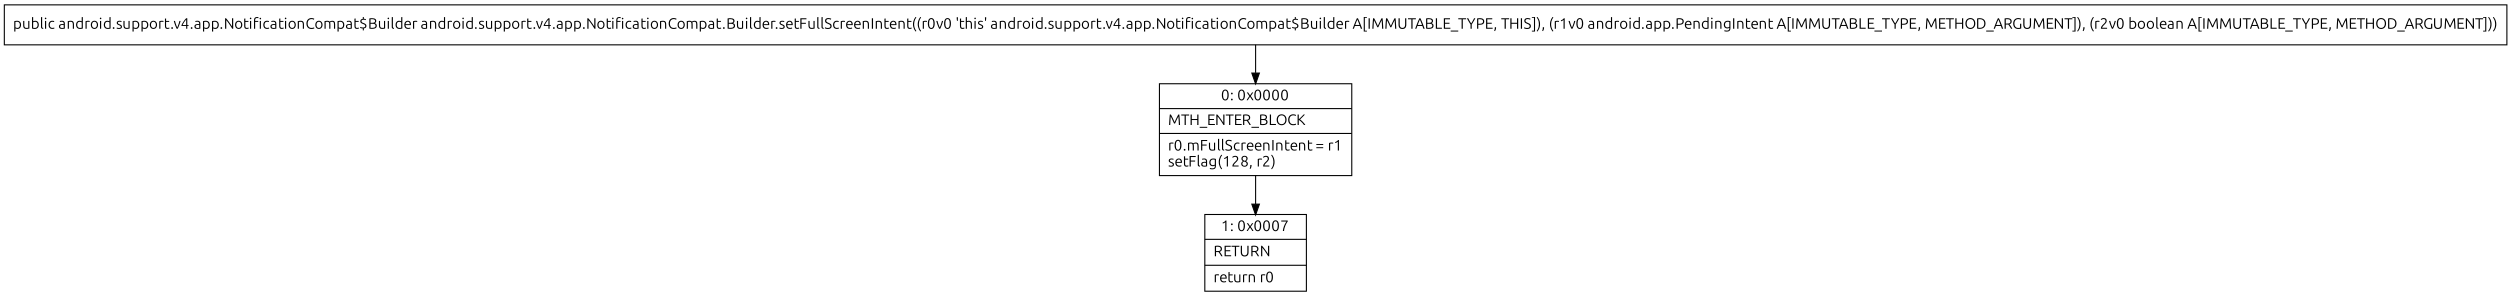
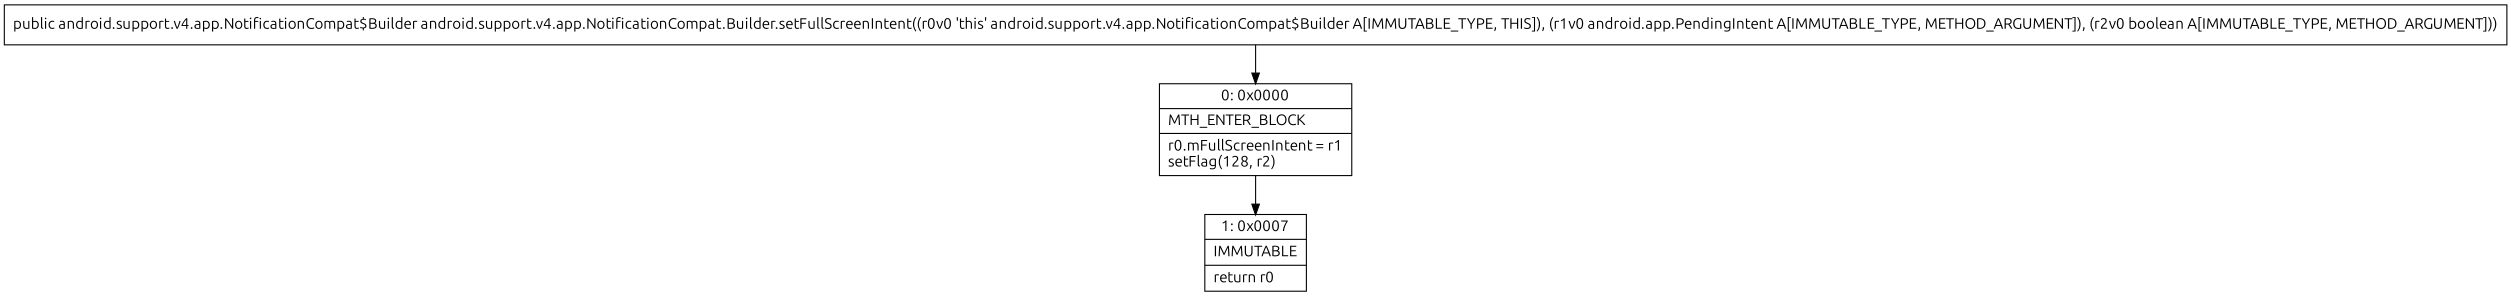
(1242, 252) -> (1256, 252)
